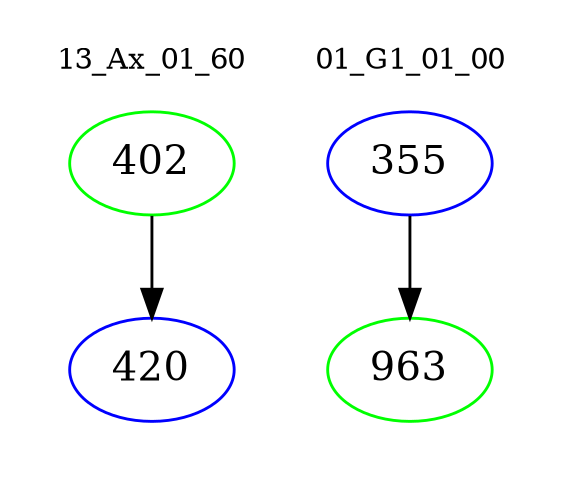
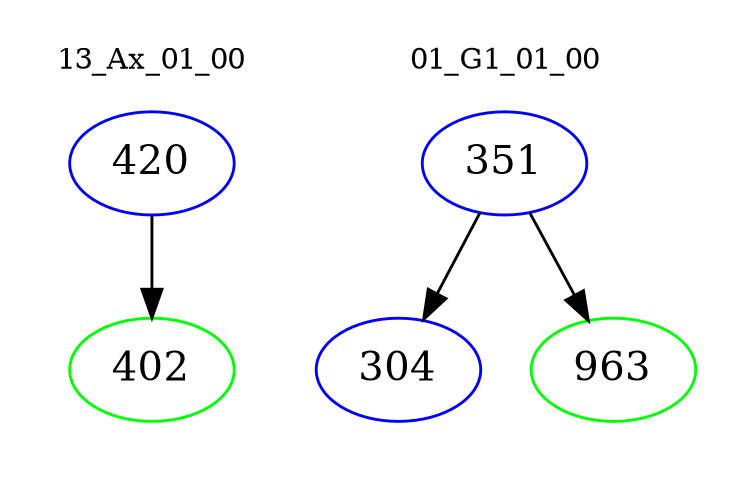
(152, 62) -> (152, 62)
(410, 163) -> (505, 163)
(152, 253) -> (152, 253)
none -> (398, 370)
